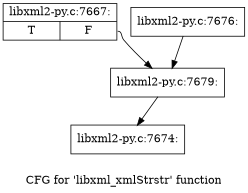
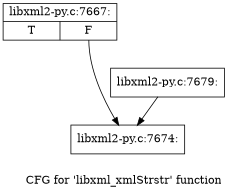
(188, 22) -> none
(131, 48) -> (97, 81)
